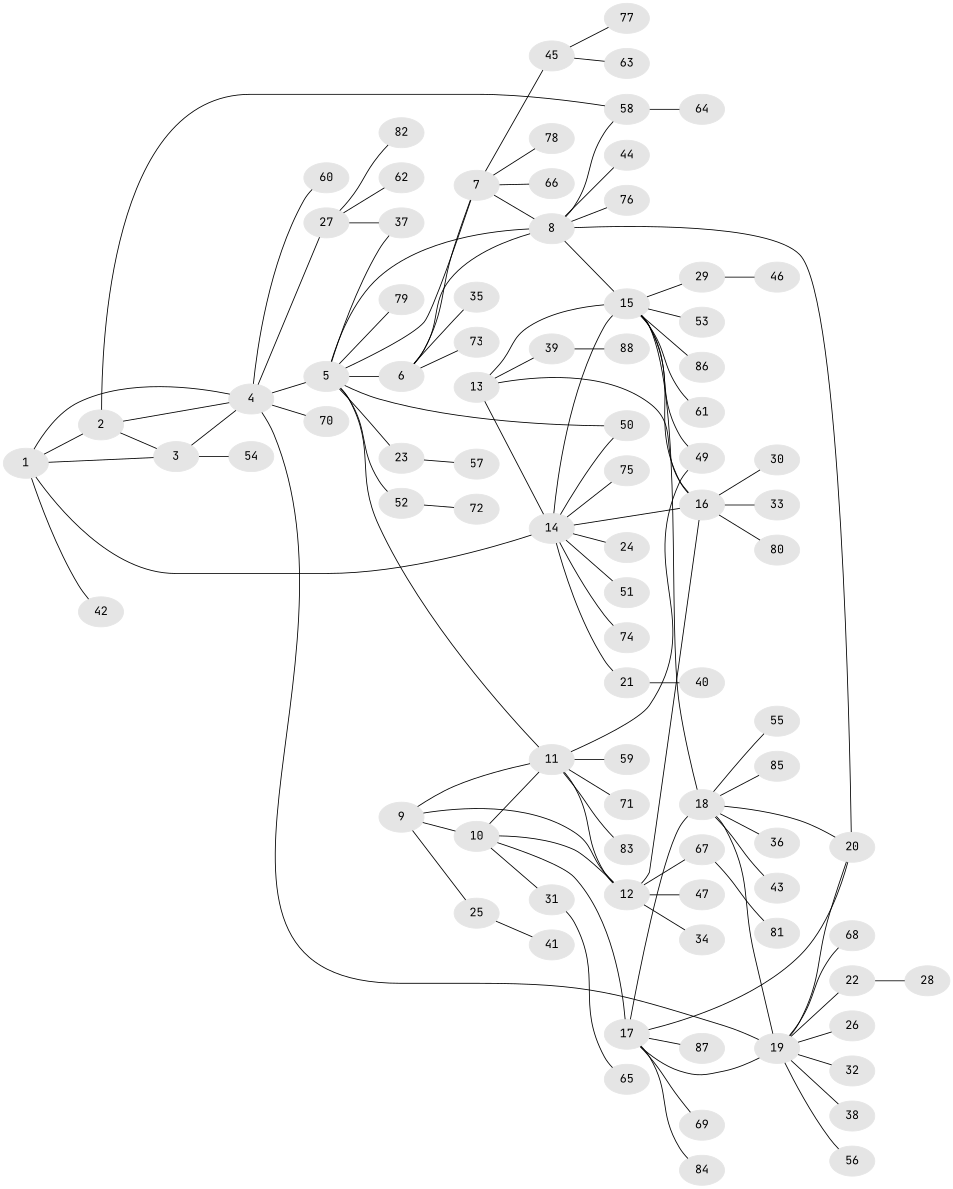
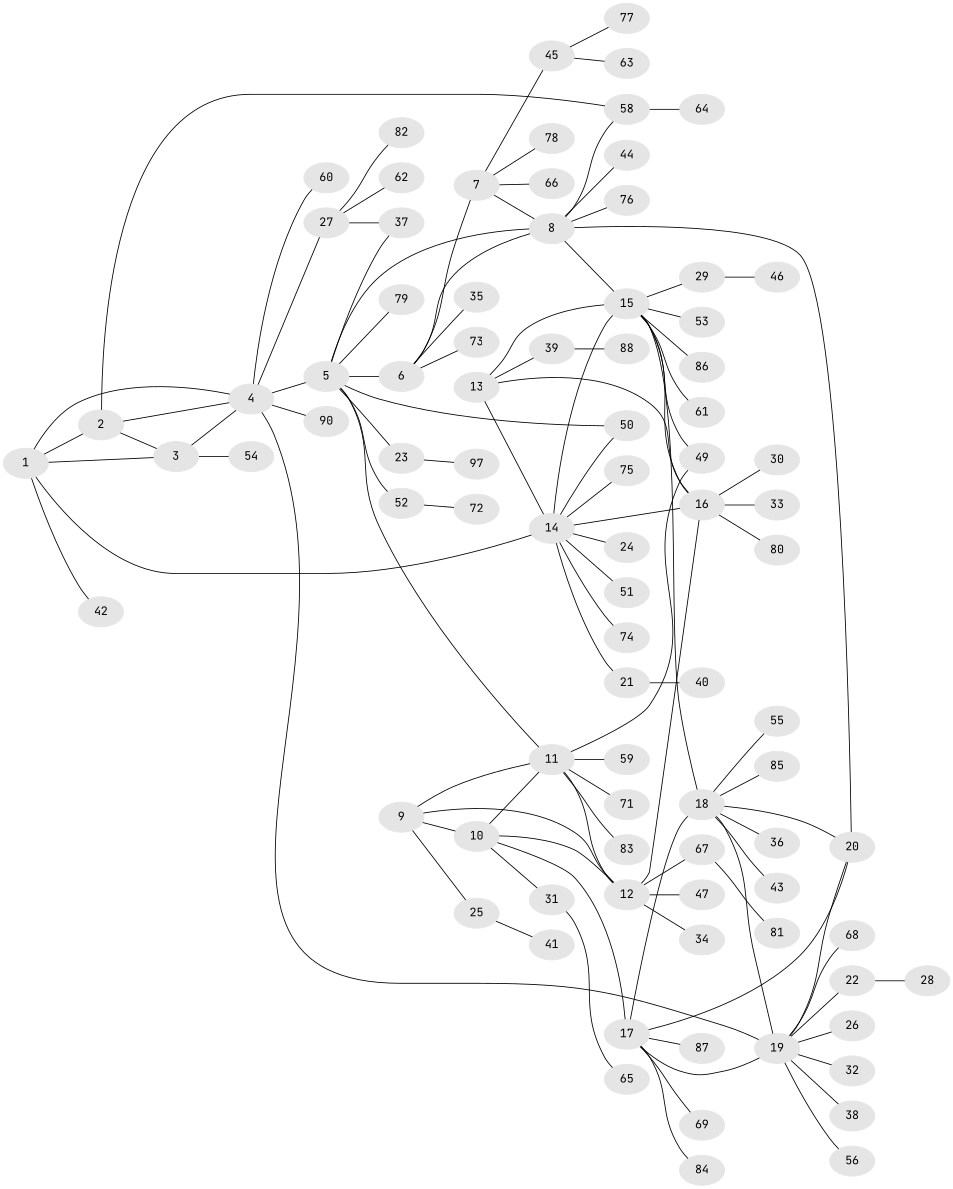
(431, 310) -> none
(326, 422) -> (326, 422)
(477, 464) -> (477, 464)
